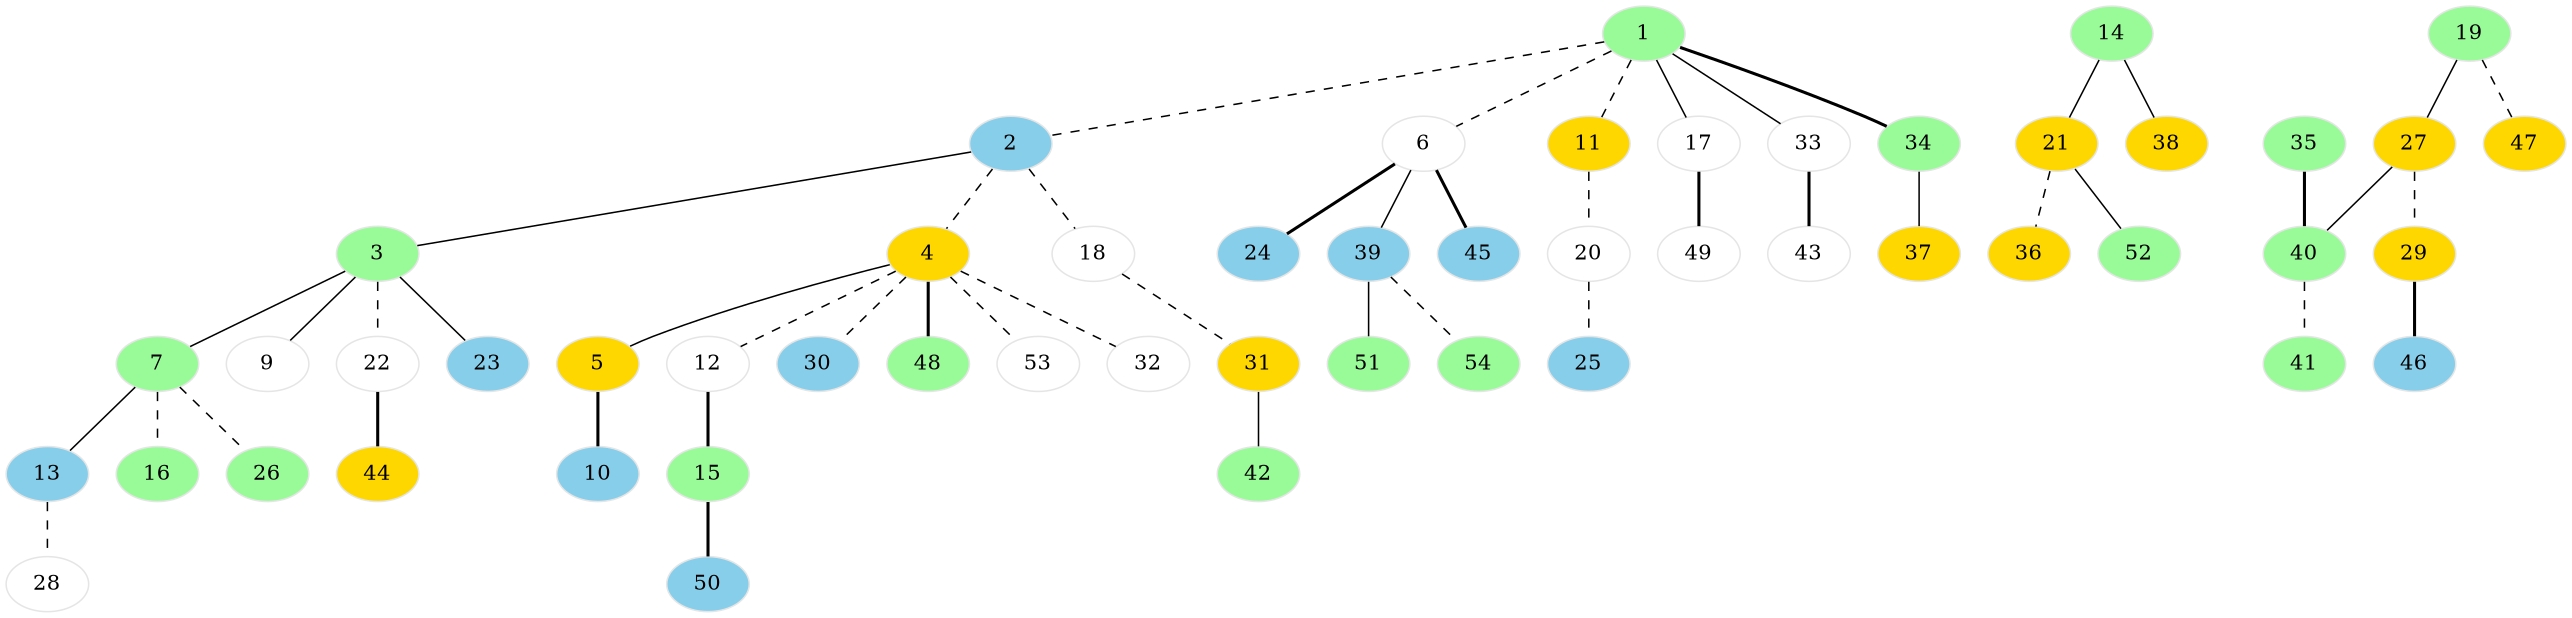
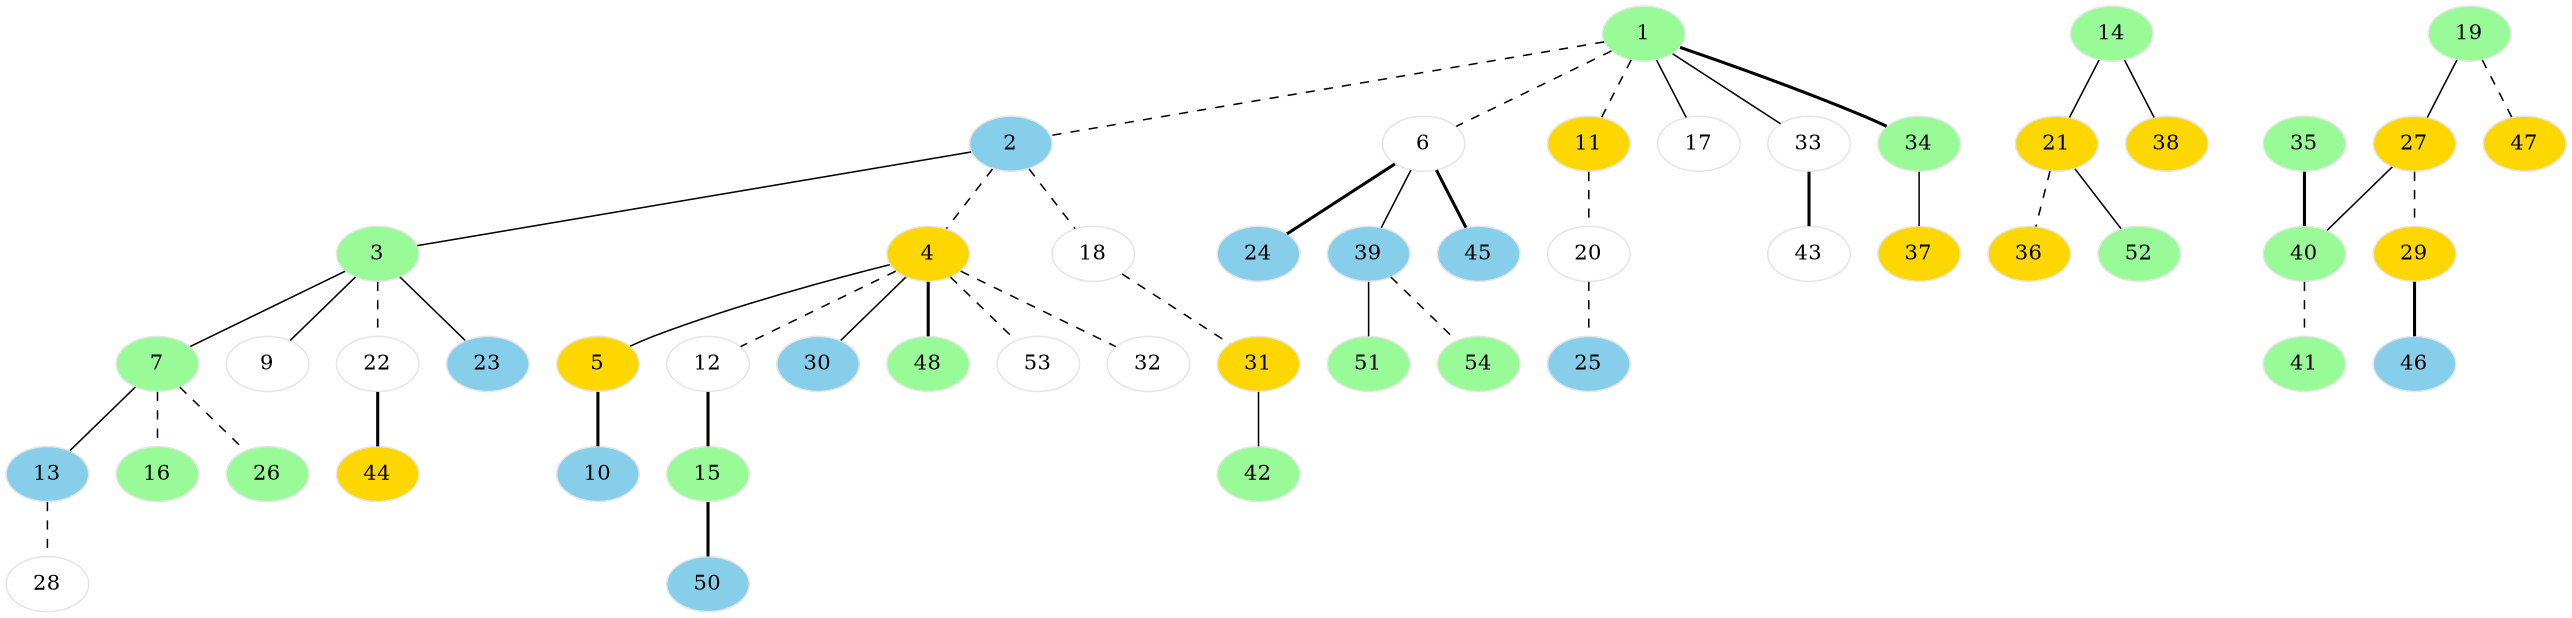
(1699, 254) -> none
(873, 309) -> (873, 309)
